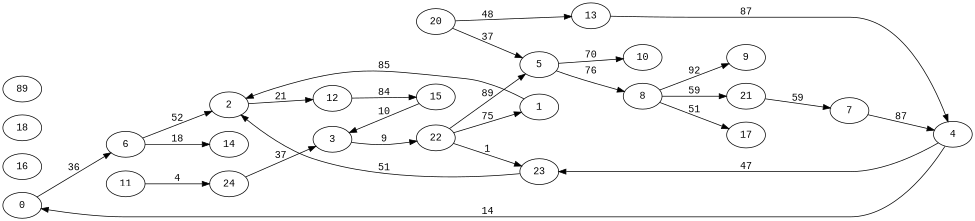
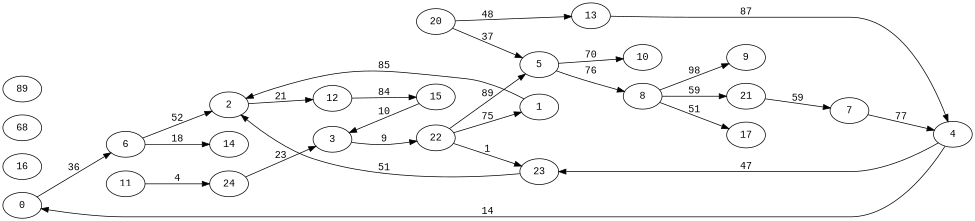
(694, 71) -> (694, 71)
(901, 117) -> (901, 117)
(22, 128) -> (22, 128)
(281, 155) -> (281, 155)
